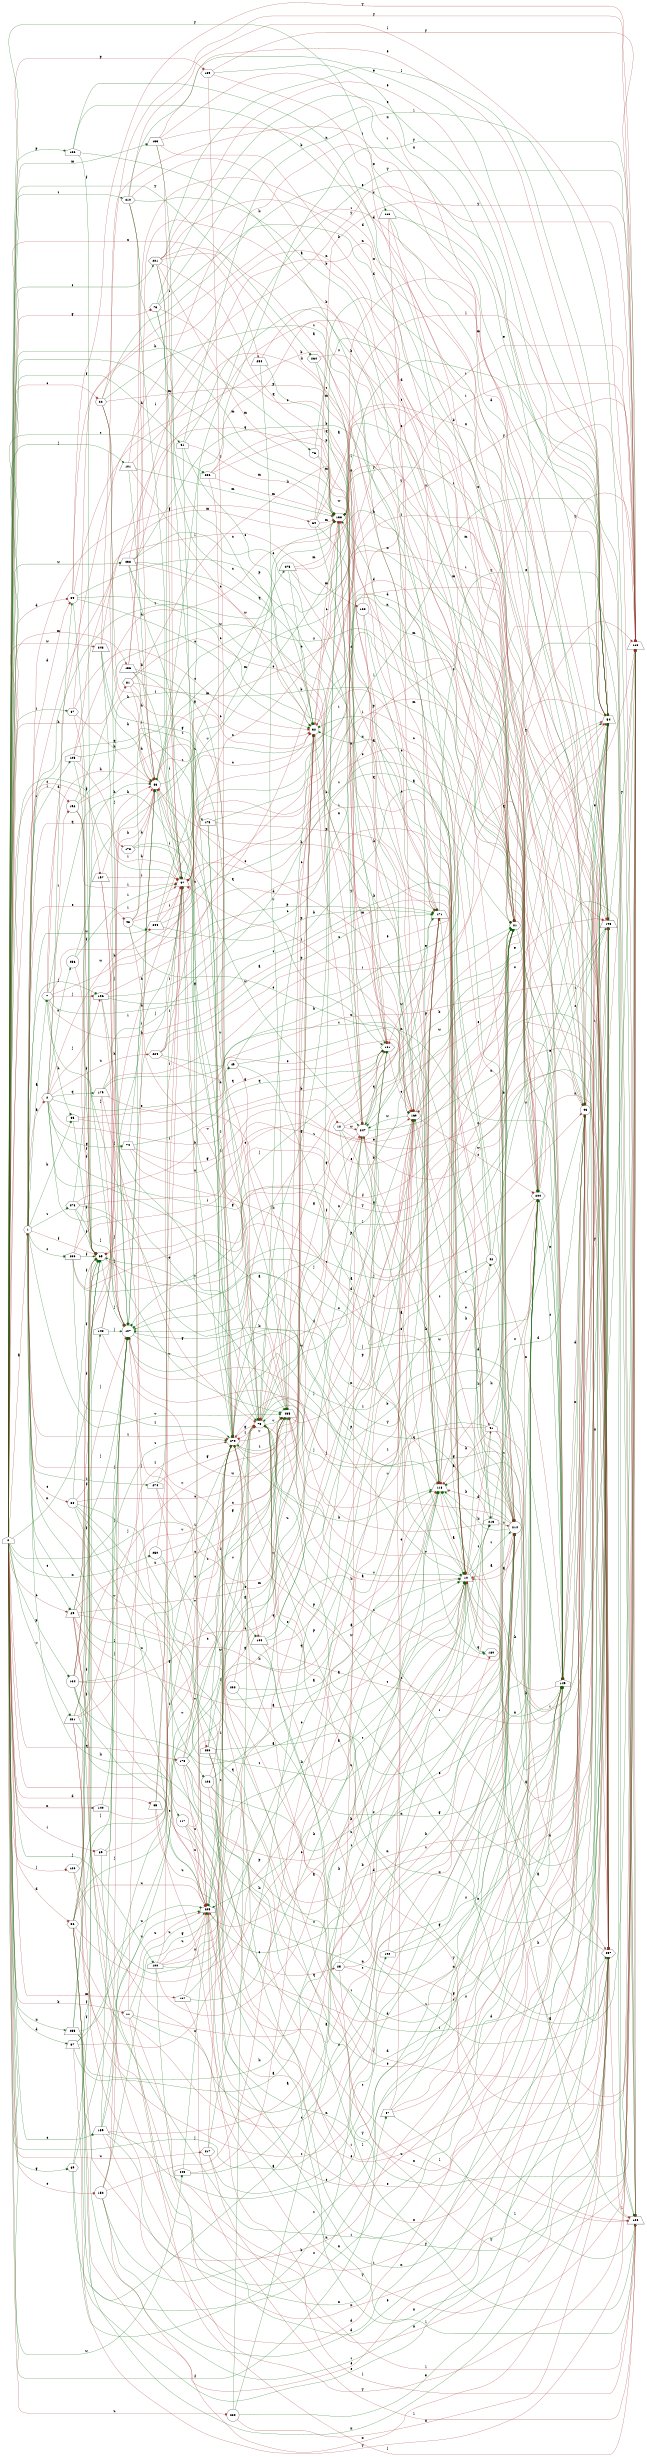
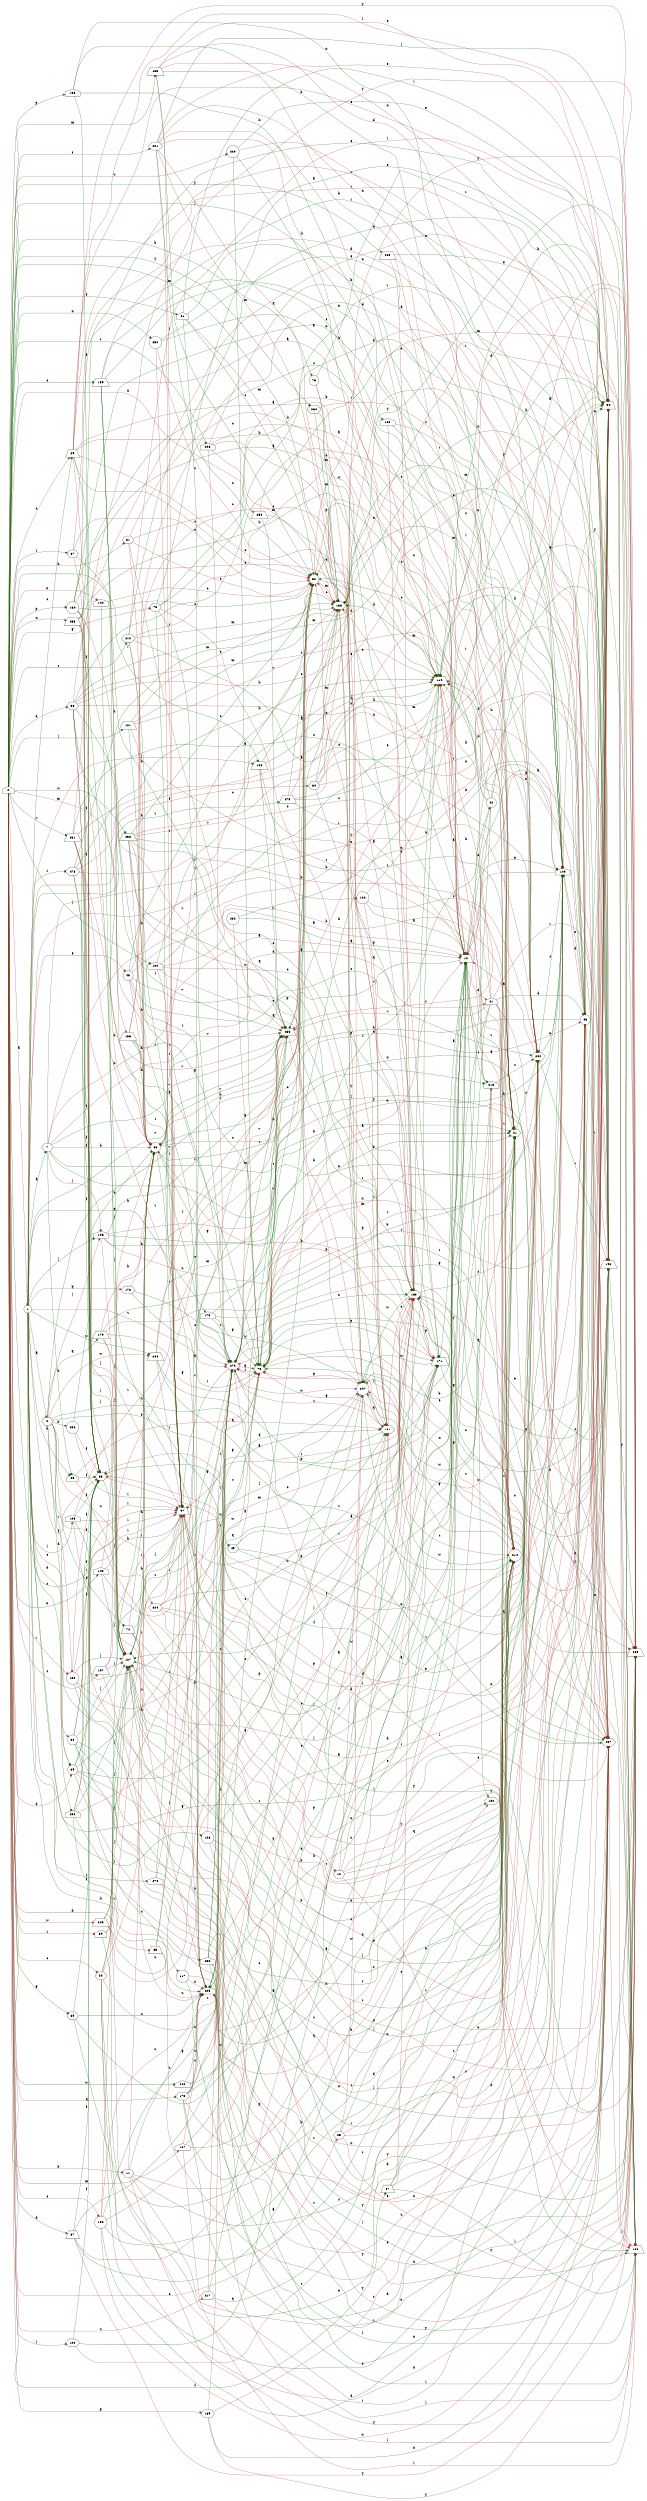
(521, 932) -> none
